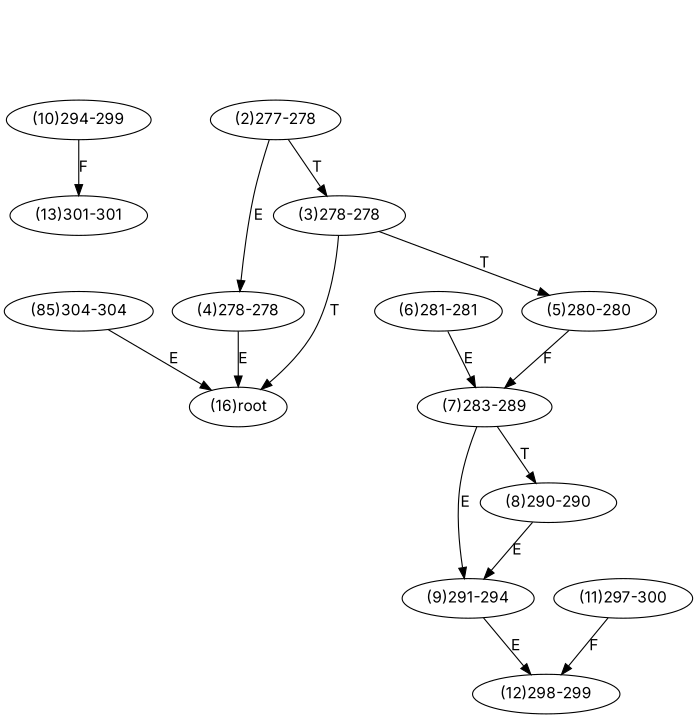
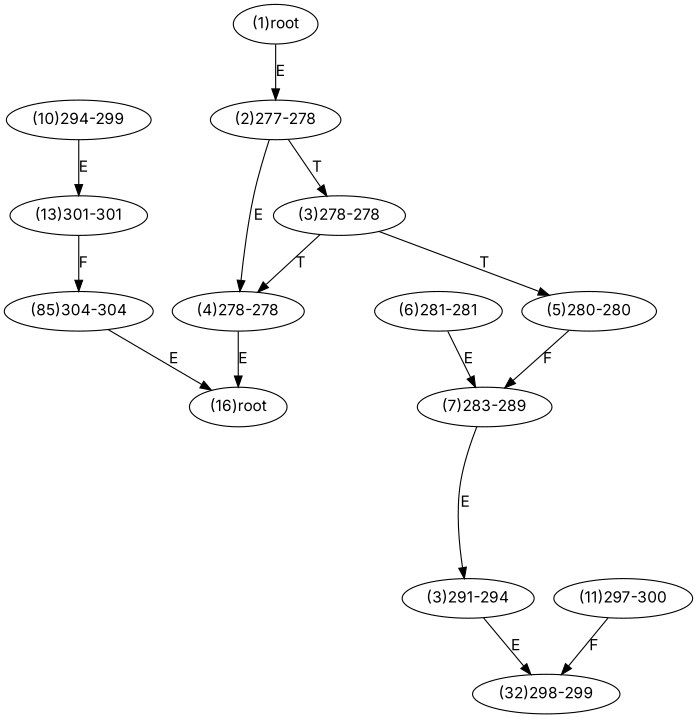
none -> (276, 24)
(84, 168) -> (84, 168)
none -> (79, 258)
(321, 317) -> (293, 260)
(548, 503) -> none
(468, 598) -> (468, 598)
(546, 694) -> (546, 694)
